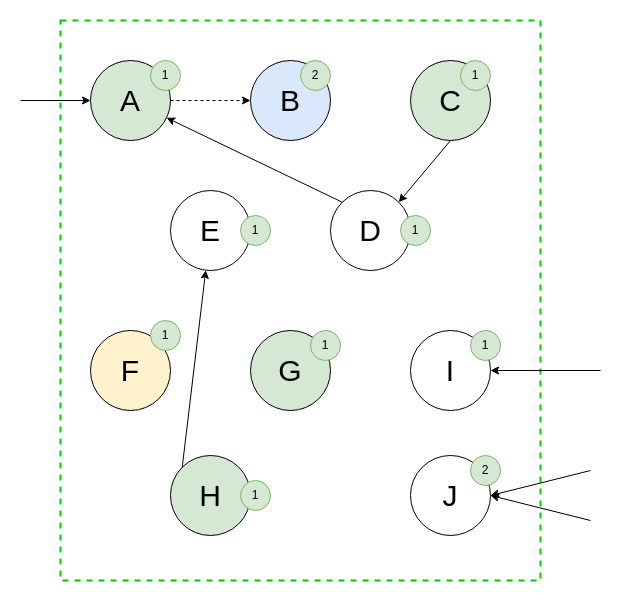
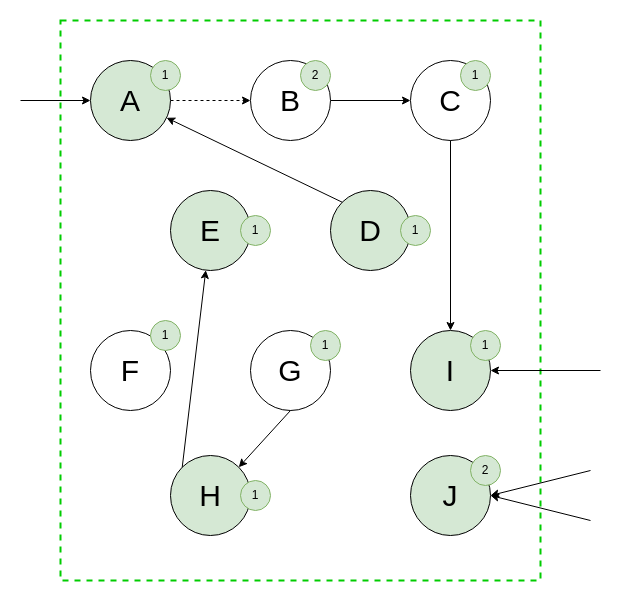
(291, 101) -> (291, 101)
none -> (367, 101)
(451, 101) -> (451, 101)
(427, 169) -> (451, 232)
(211, 231) -> (211, 231)
(371, 231) -> (371, 231)
(131, 371) -> (131, 371)
(291, 371) -> (291, 371)
(451, 371) -> (451, 371)
none -> (267, 437)
(451, 496) -> (451, 496)
